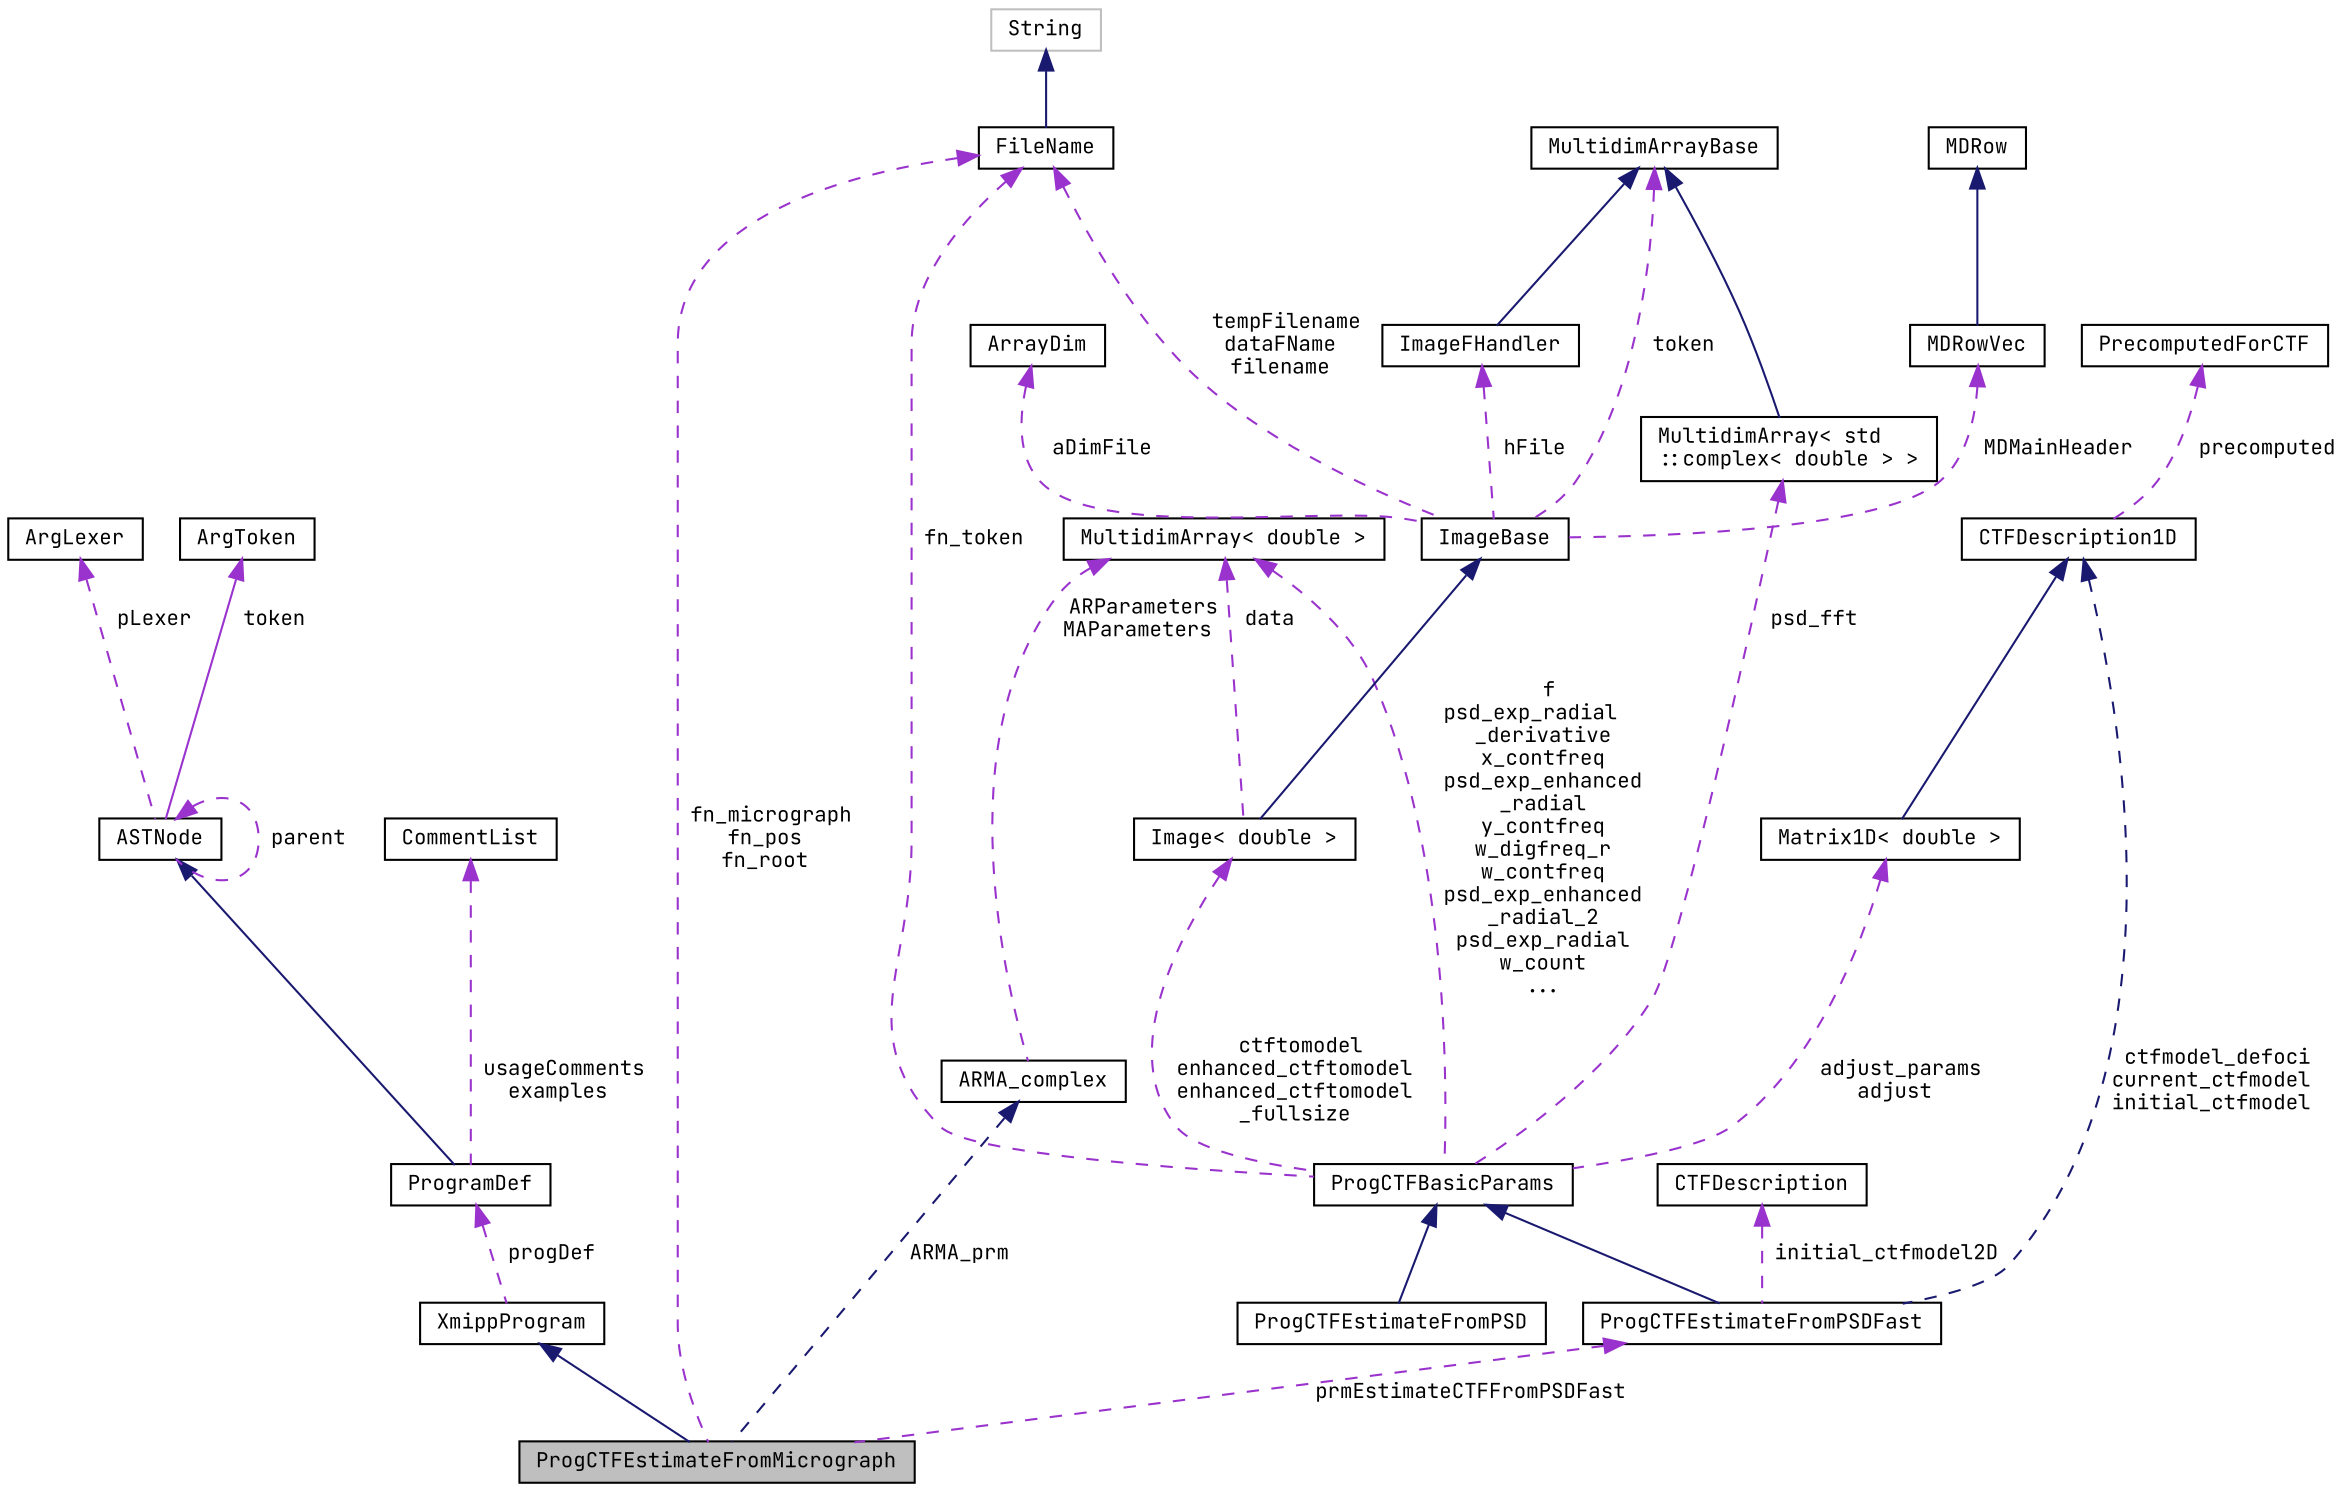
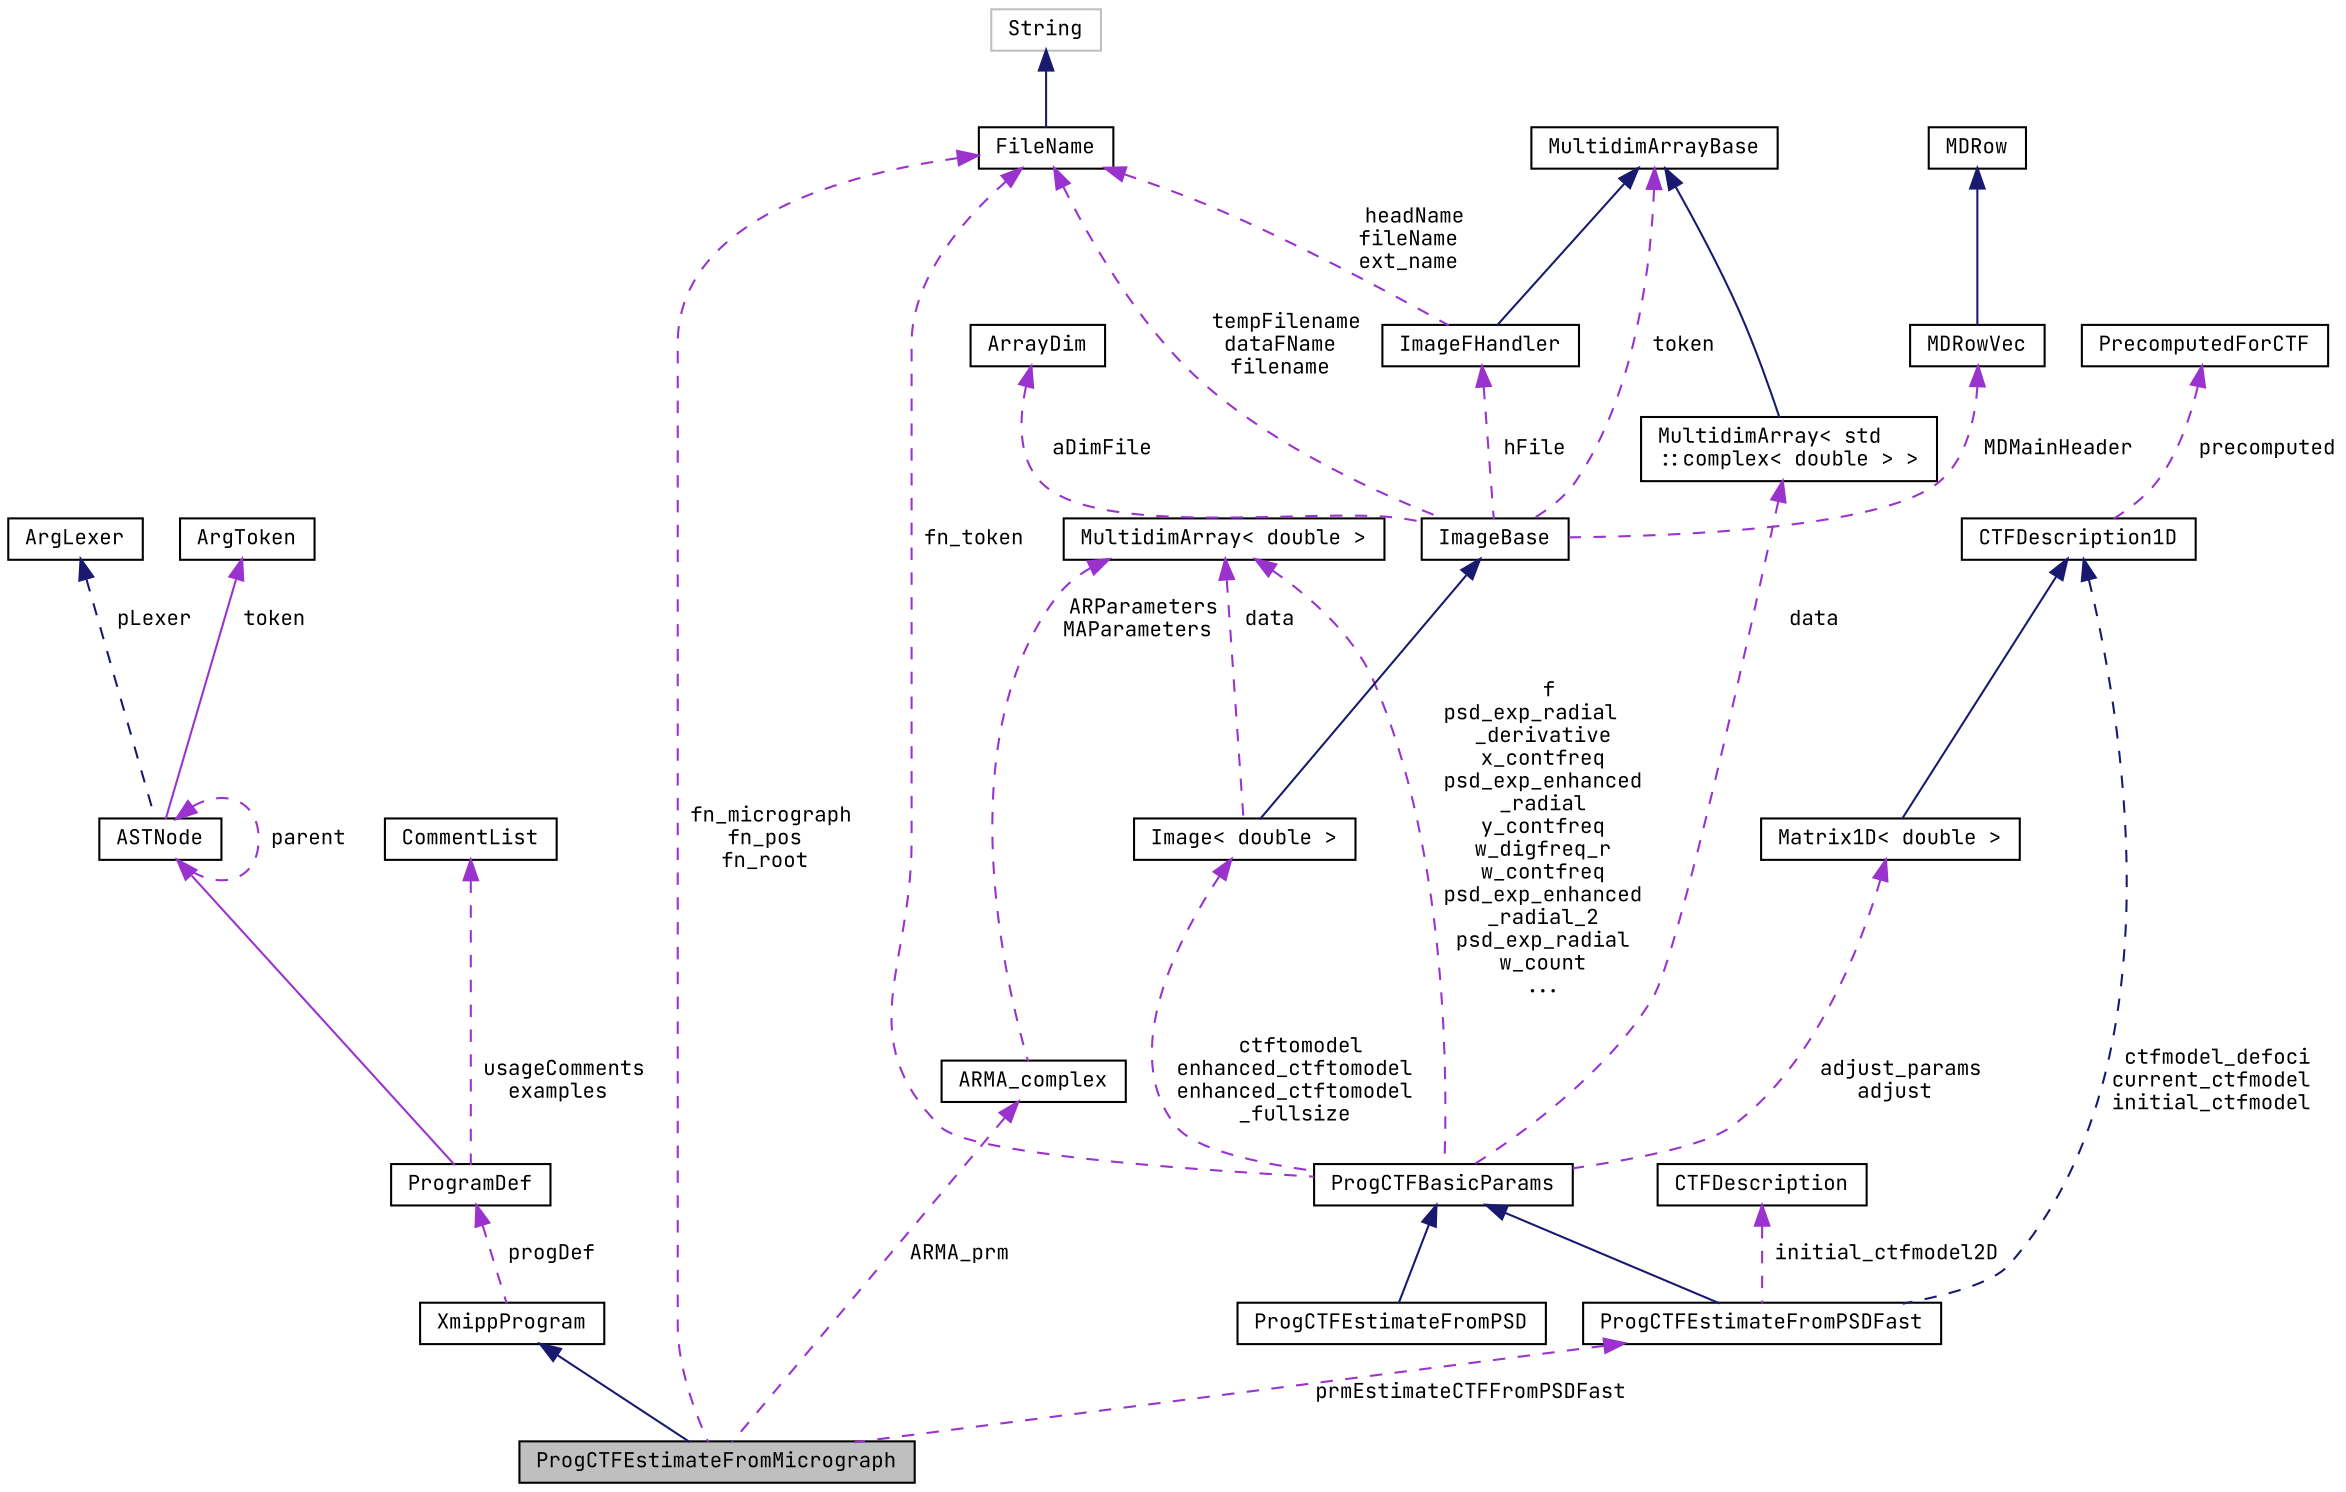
none -> (1290, 243)
(1809, 620) -> (1809, 620)
(121, 699) -> (121, 699)
(323, 1020) -> (323, 1020)
(868, 1280) -> (868, 1280)
